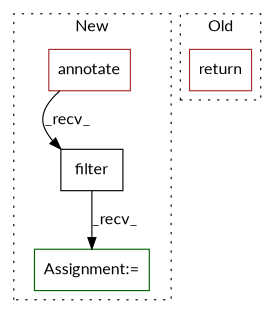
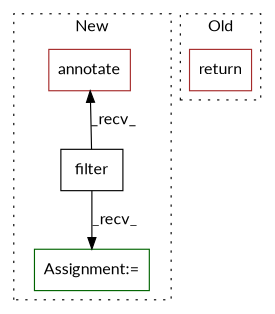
(43, 114) -> (91, 126)
